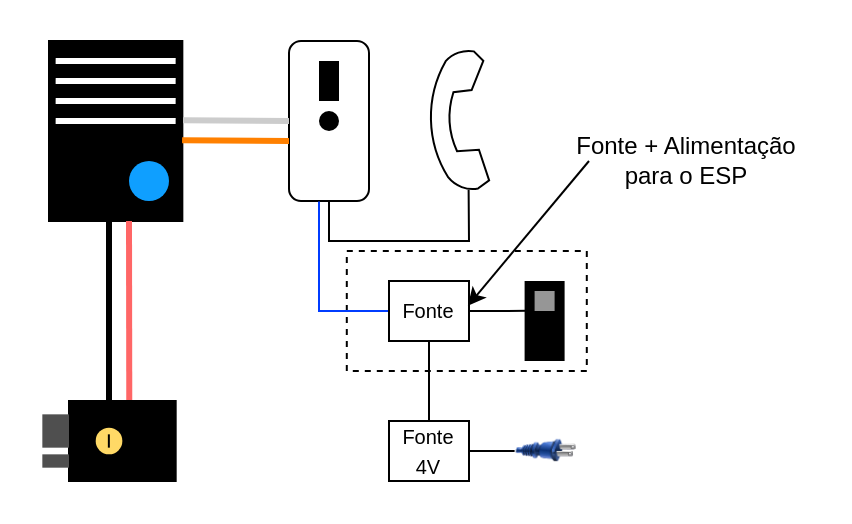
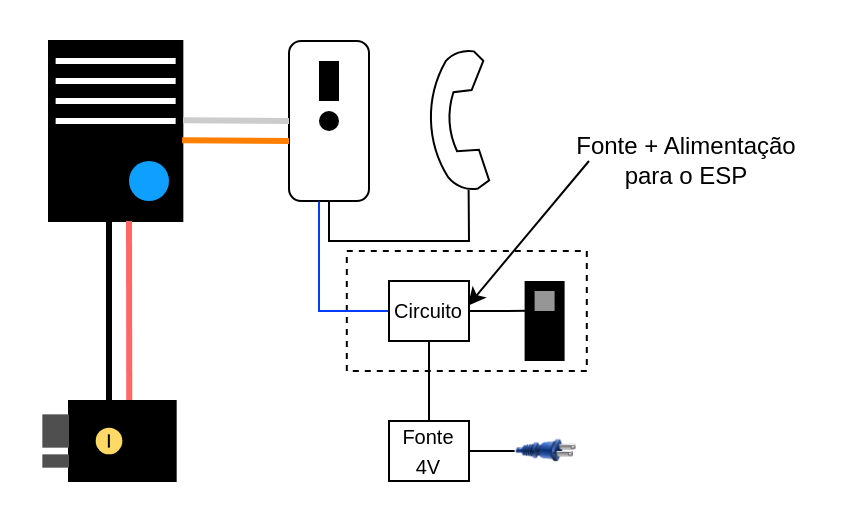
(429, 311) -> (429, 311)
